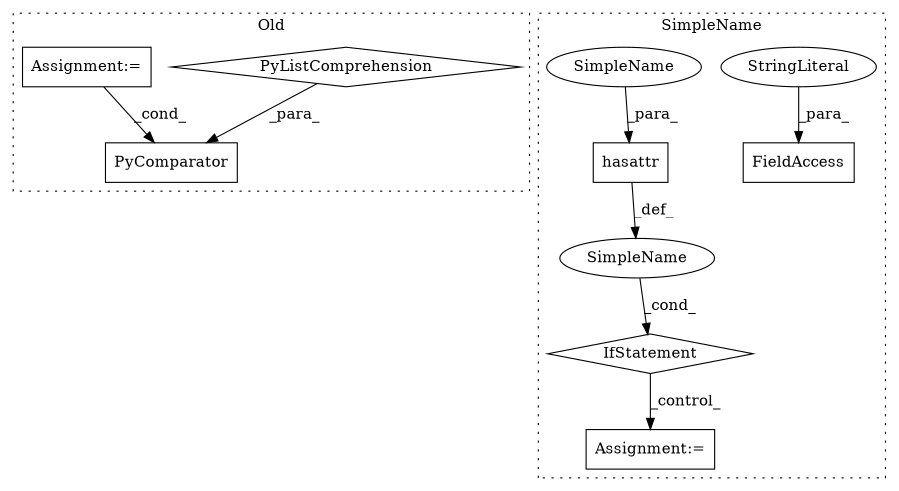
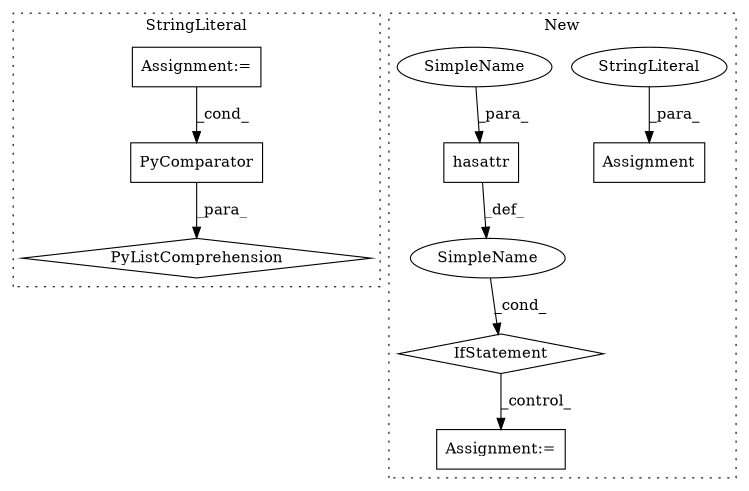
(271, 26) -> (197, 26)
(712, 26) -> (562, 26)
(267, 110) -> (197, 205)
(799, 163) -> (649, 163)
